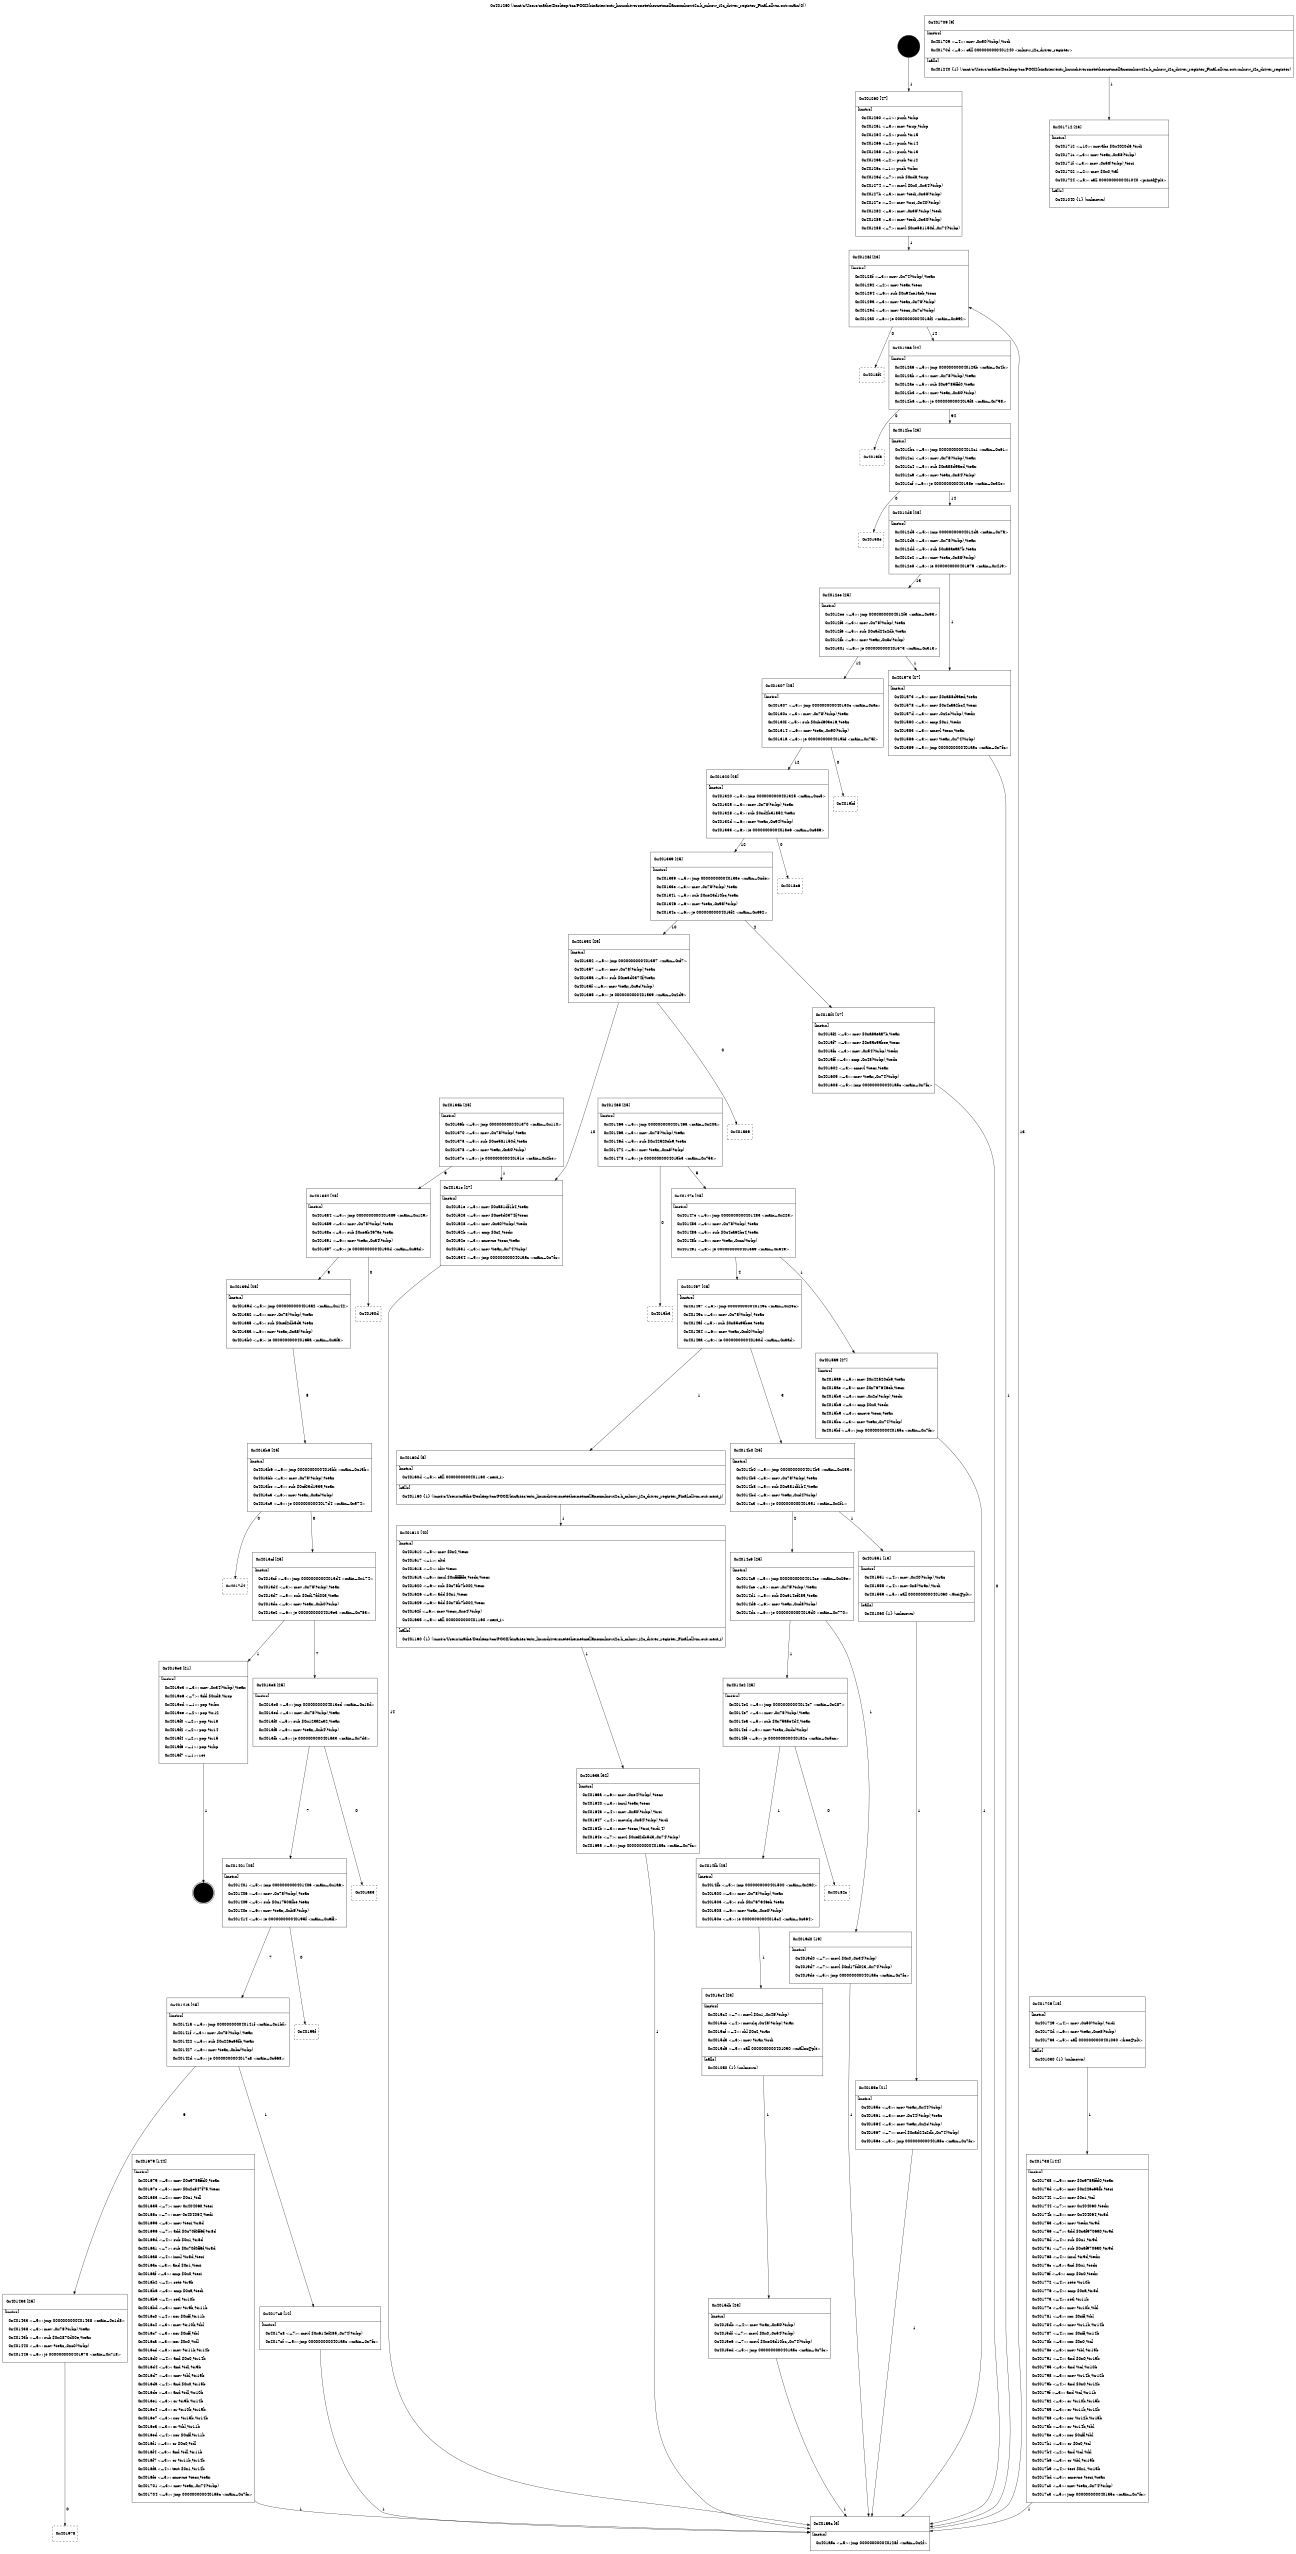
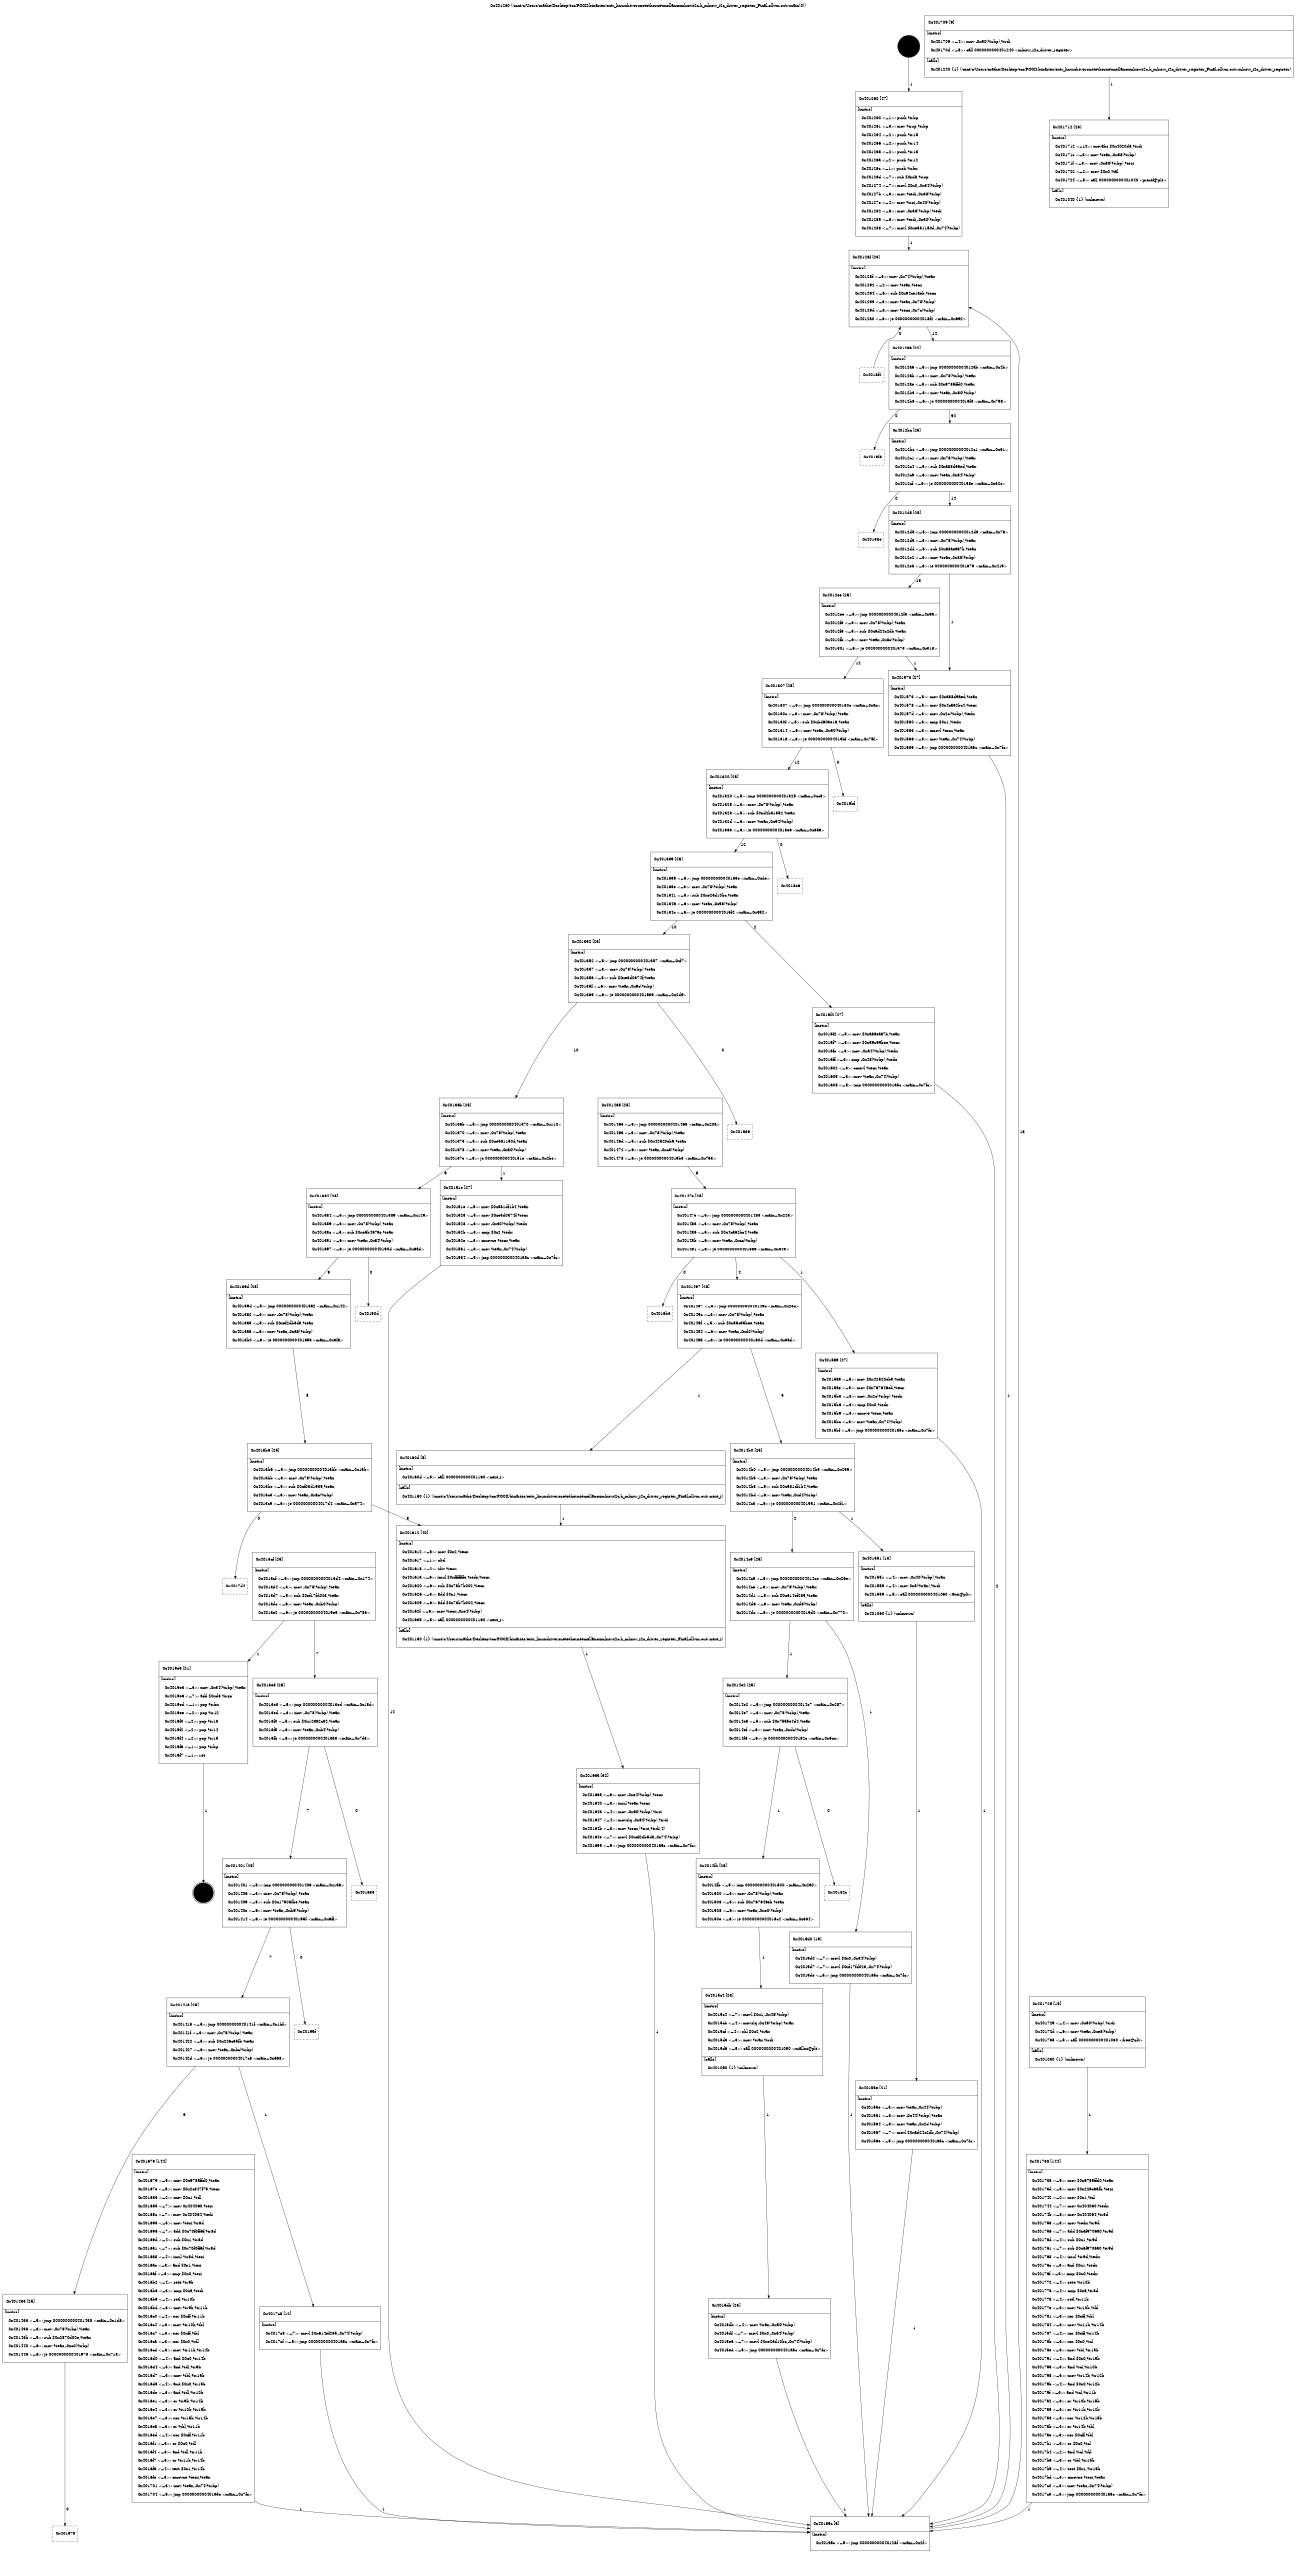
(884, 346) -> (883, 346)
(591, 1092) -> (543, 1047)
(660, 1235) -> (676, 1279)
(312, 1531) -> (395, 1515)
(996, 1586) -> (996, 1586)
